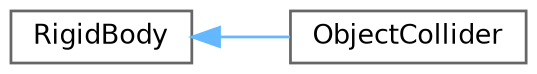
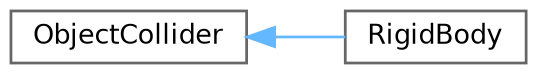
(255, 37) -> (310, 37)
